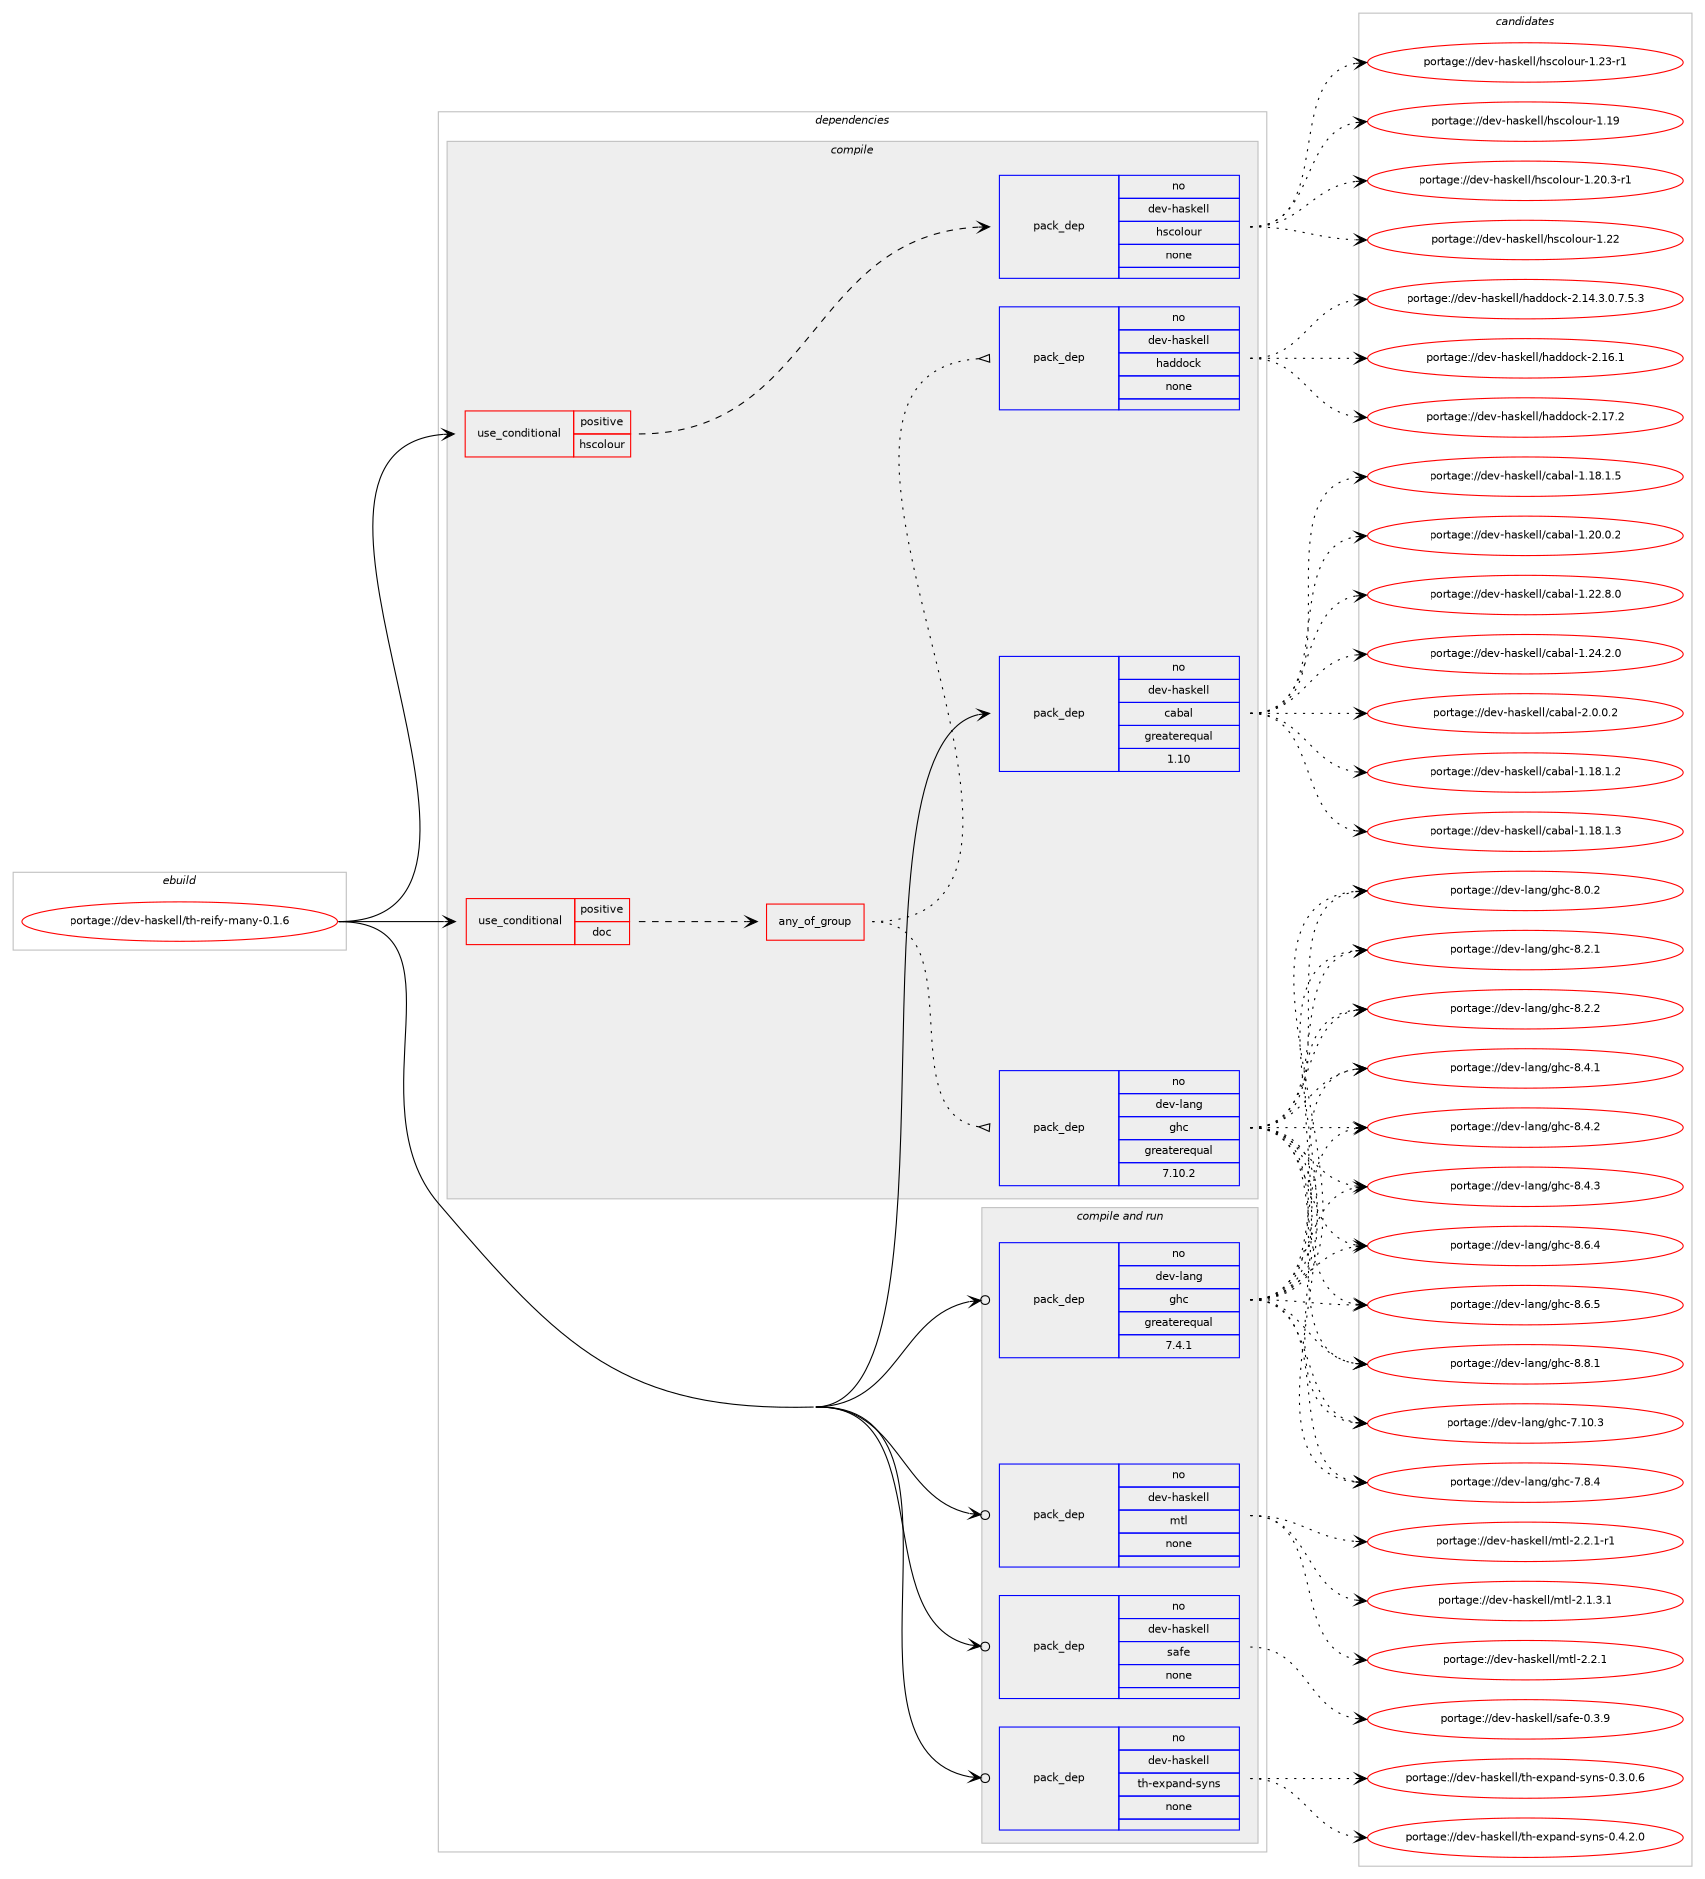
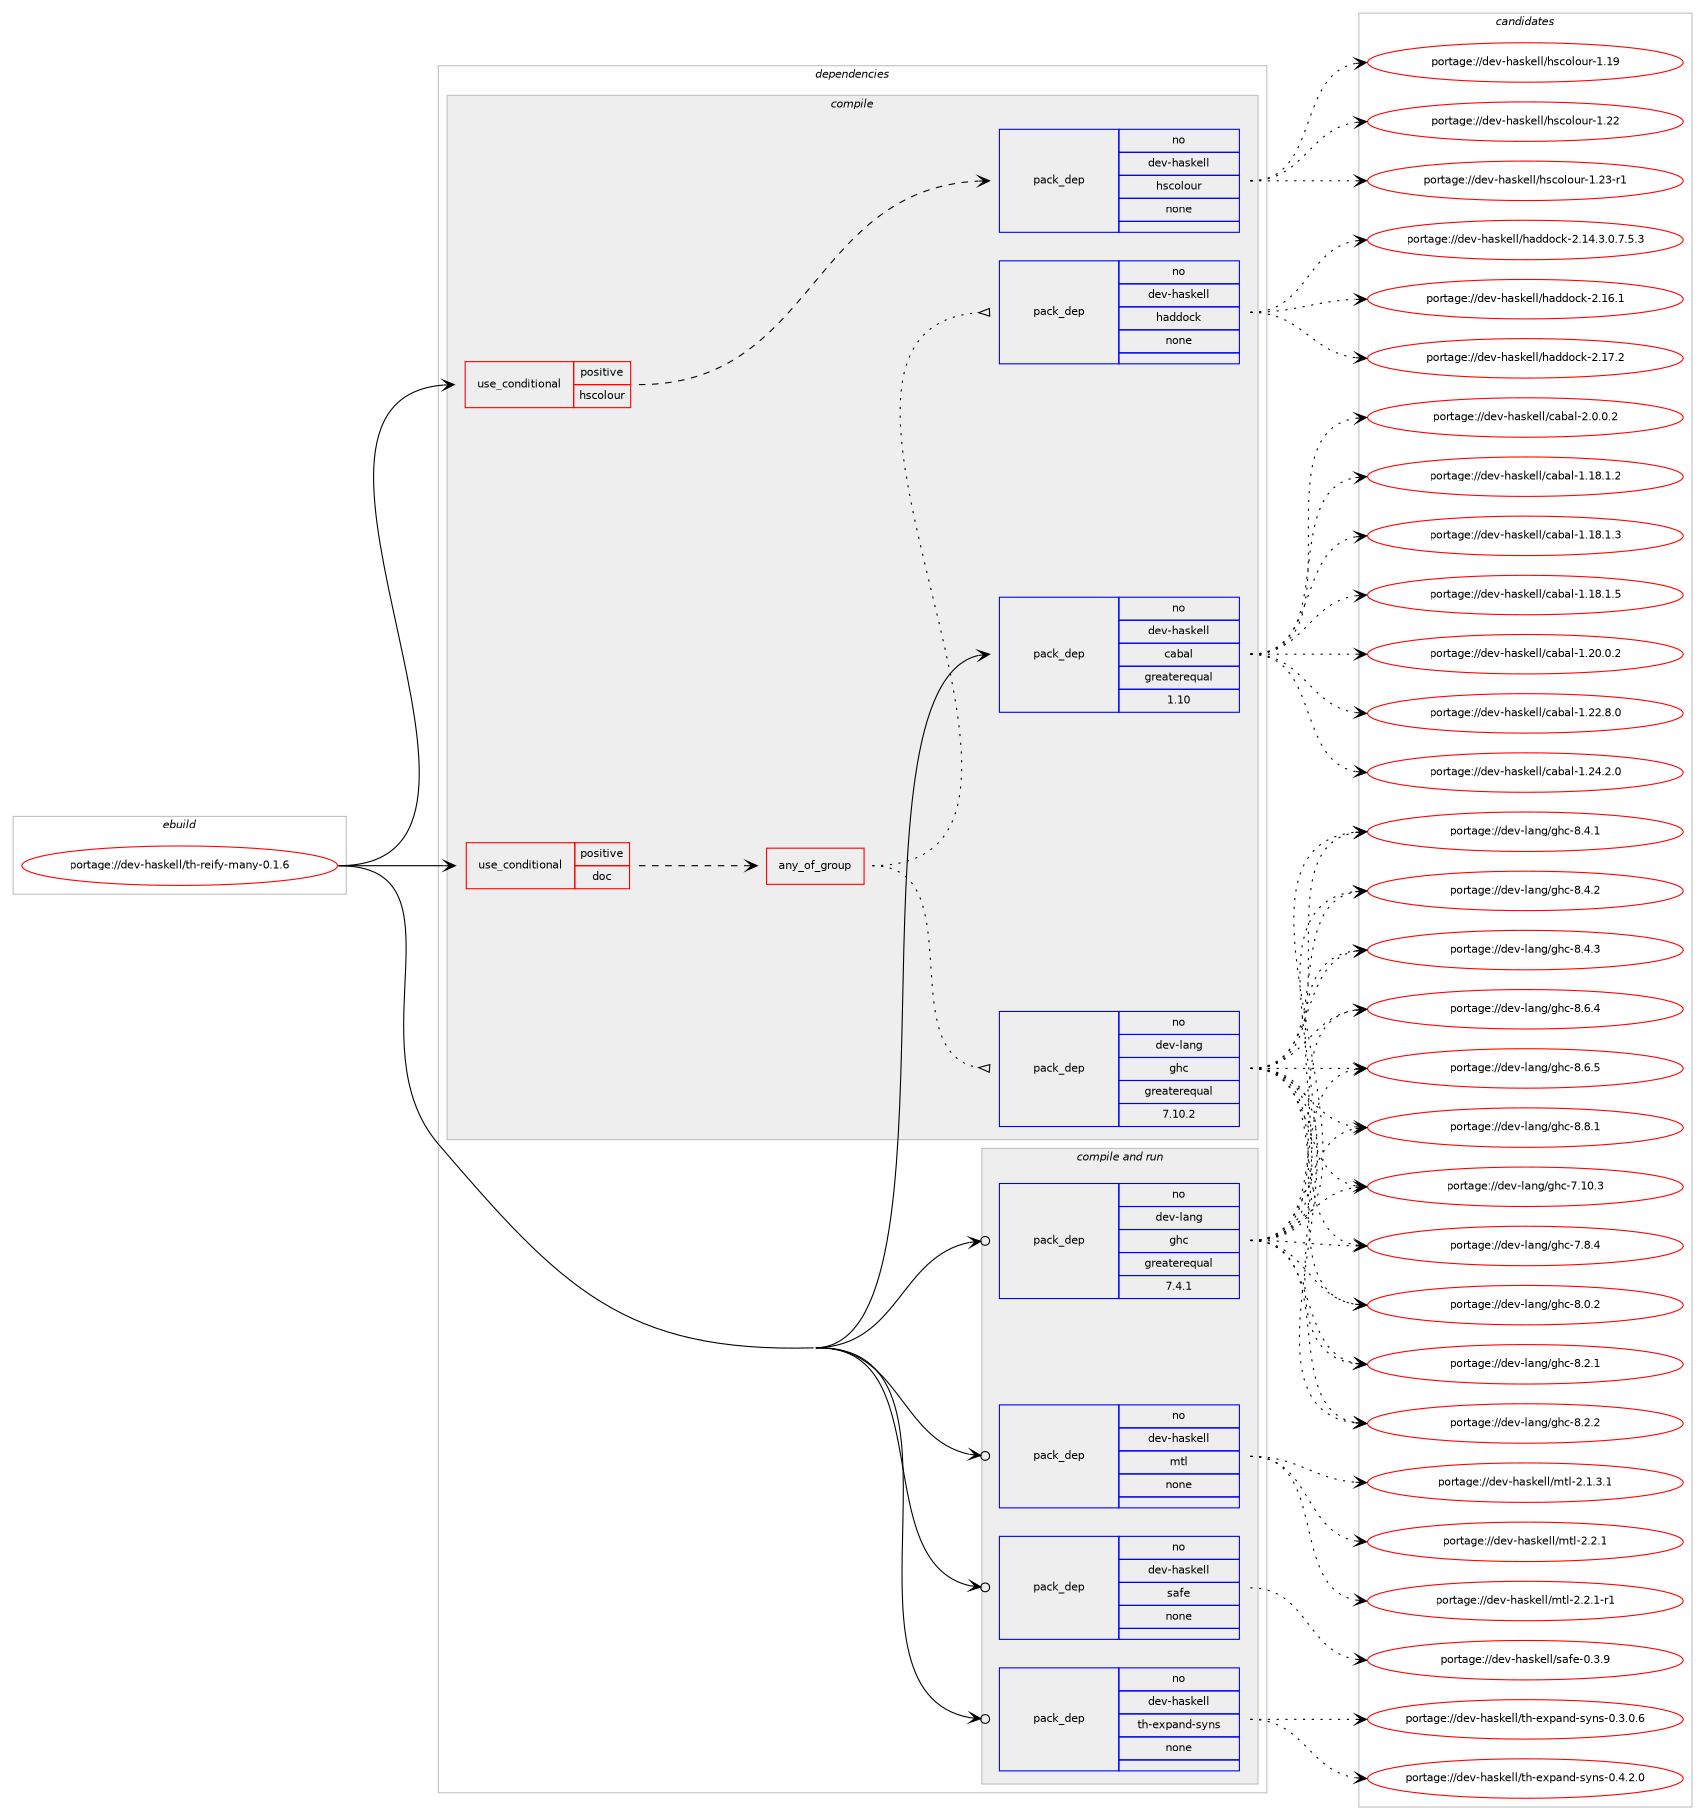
(1525, 181) -> none
